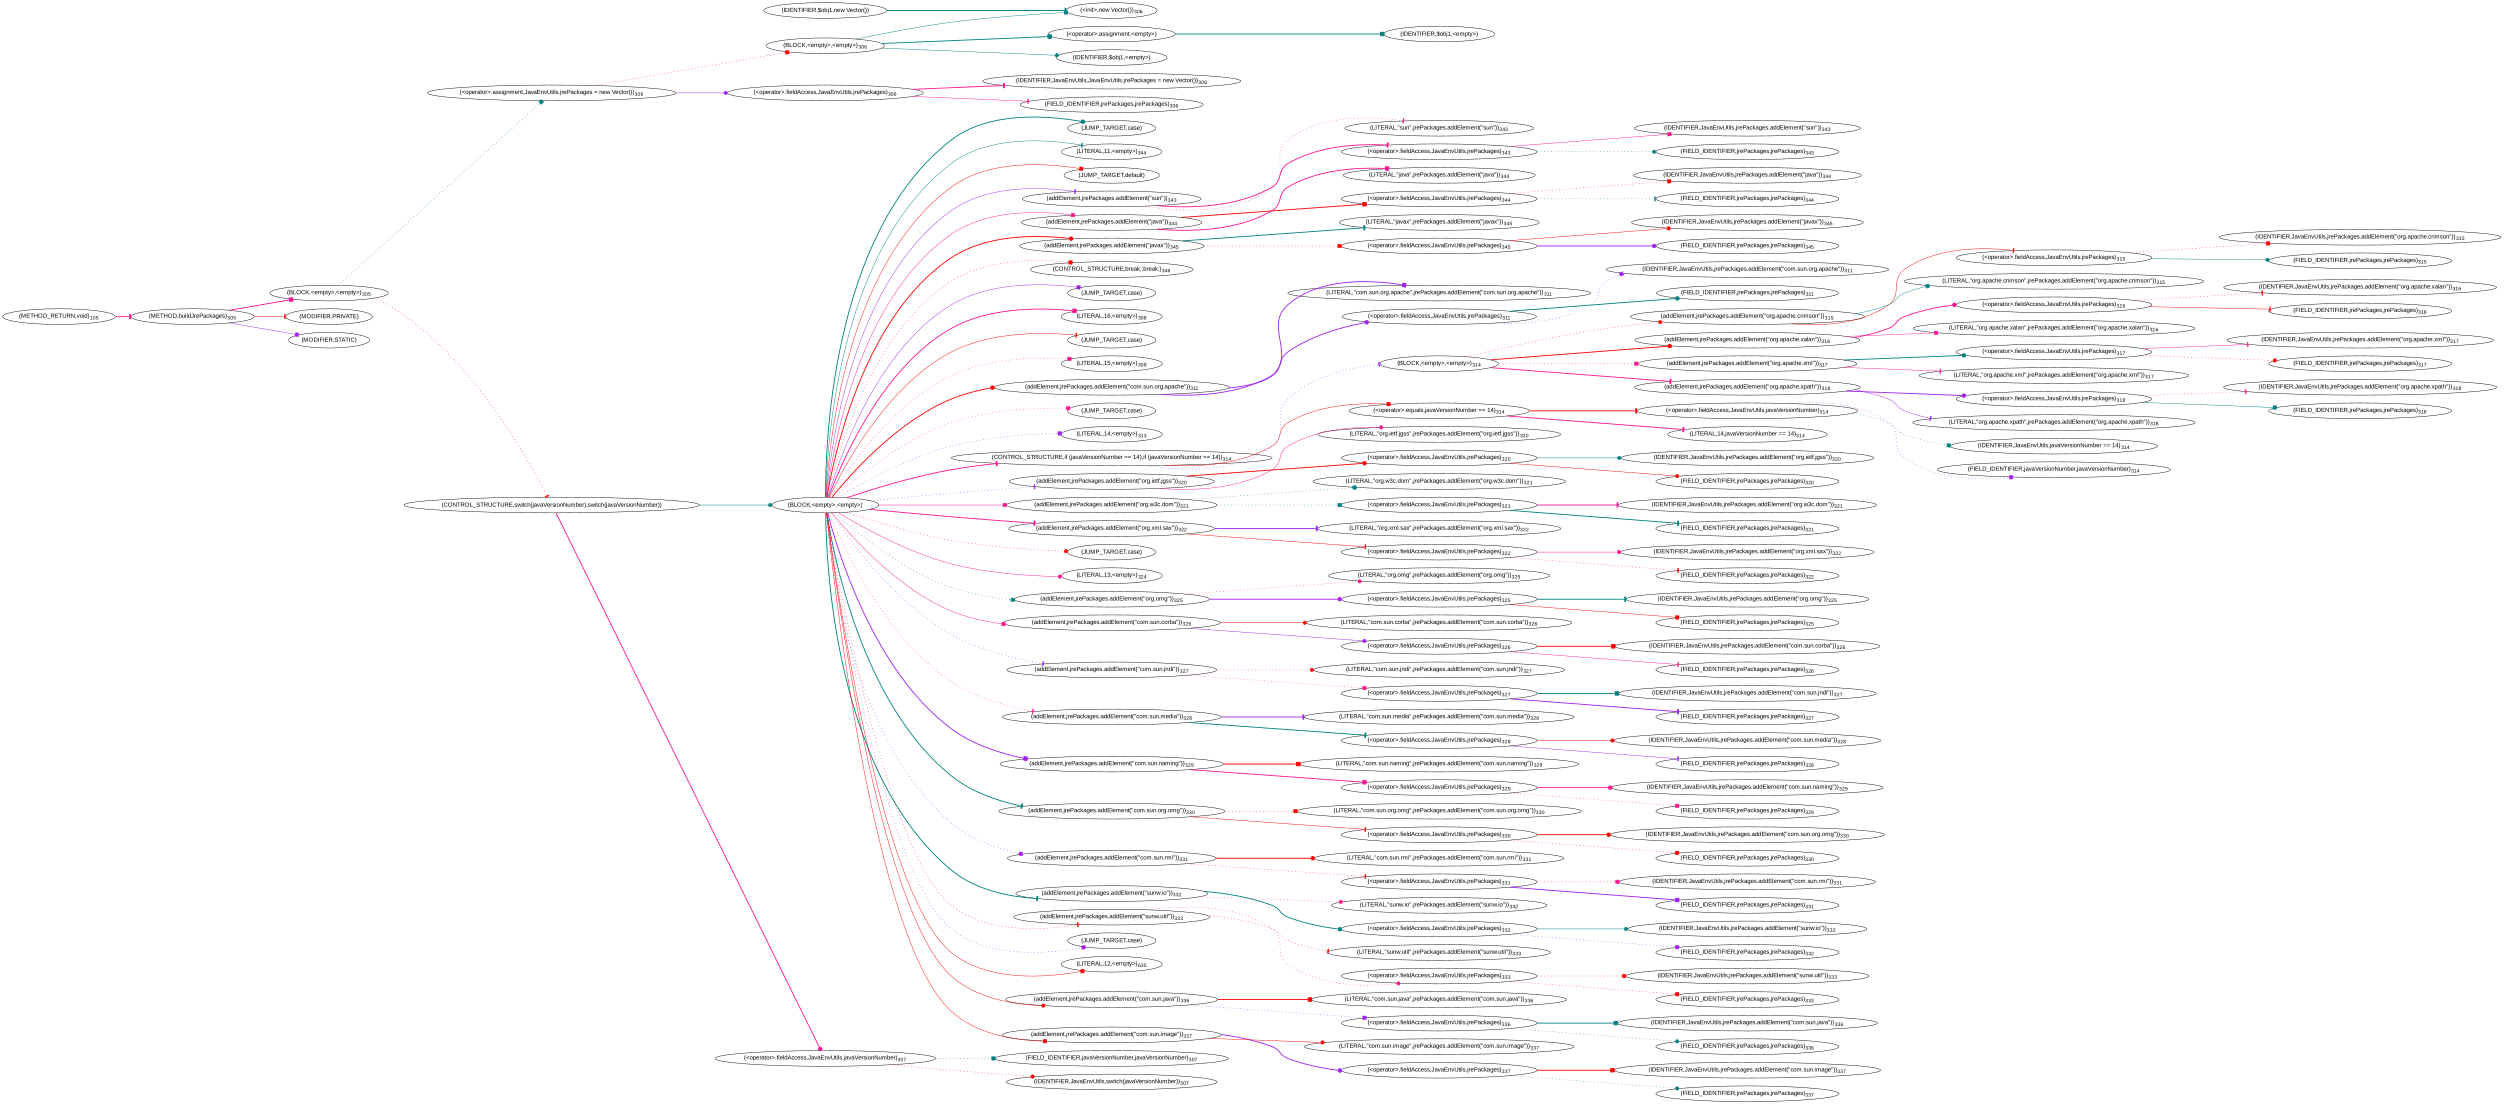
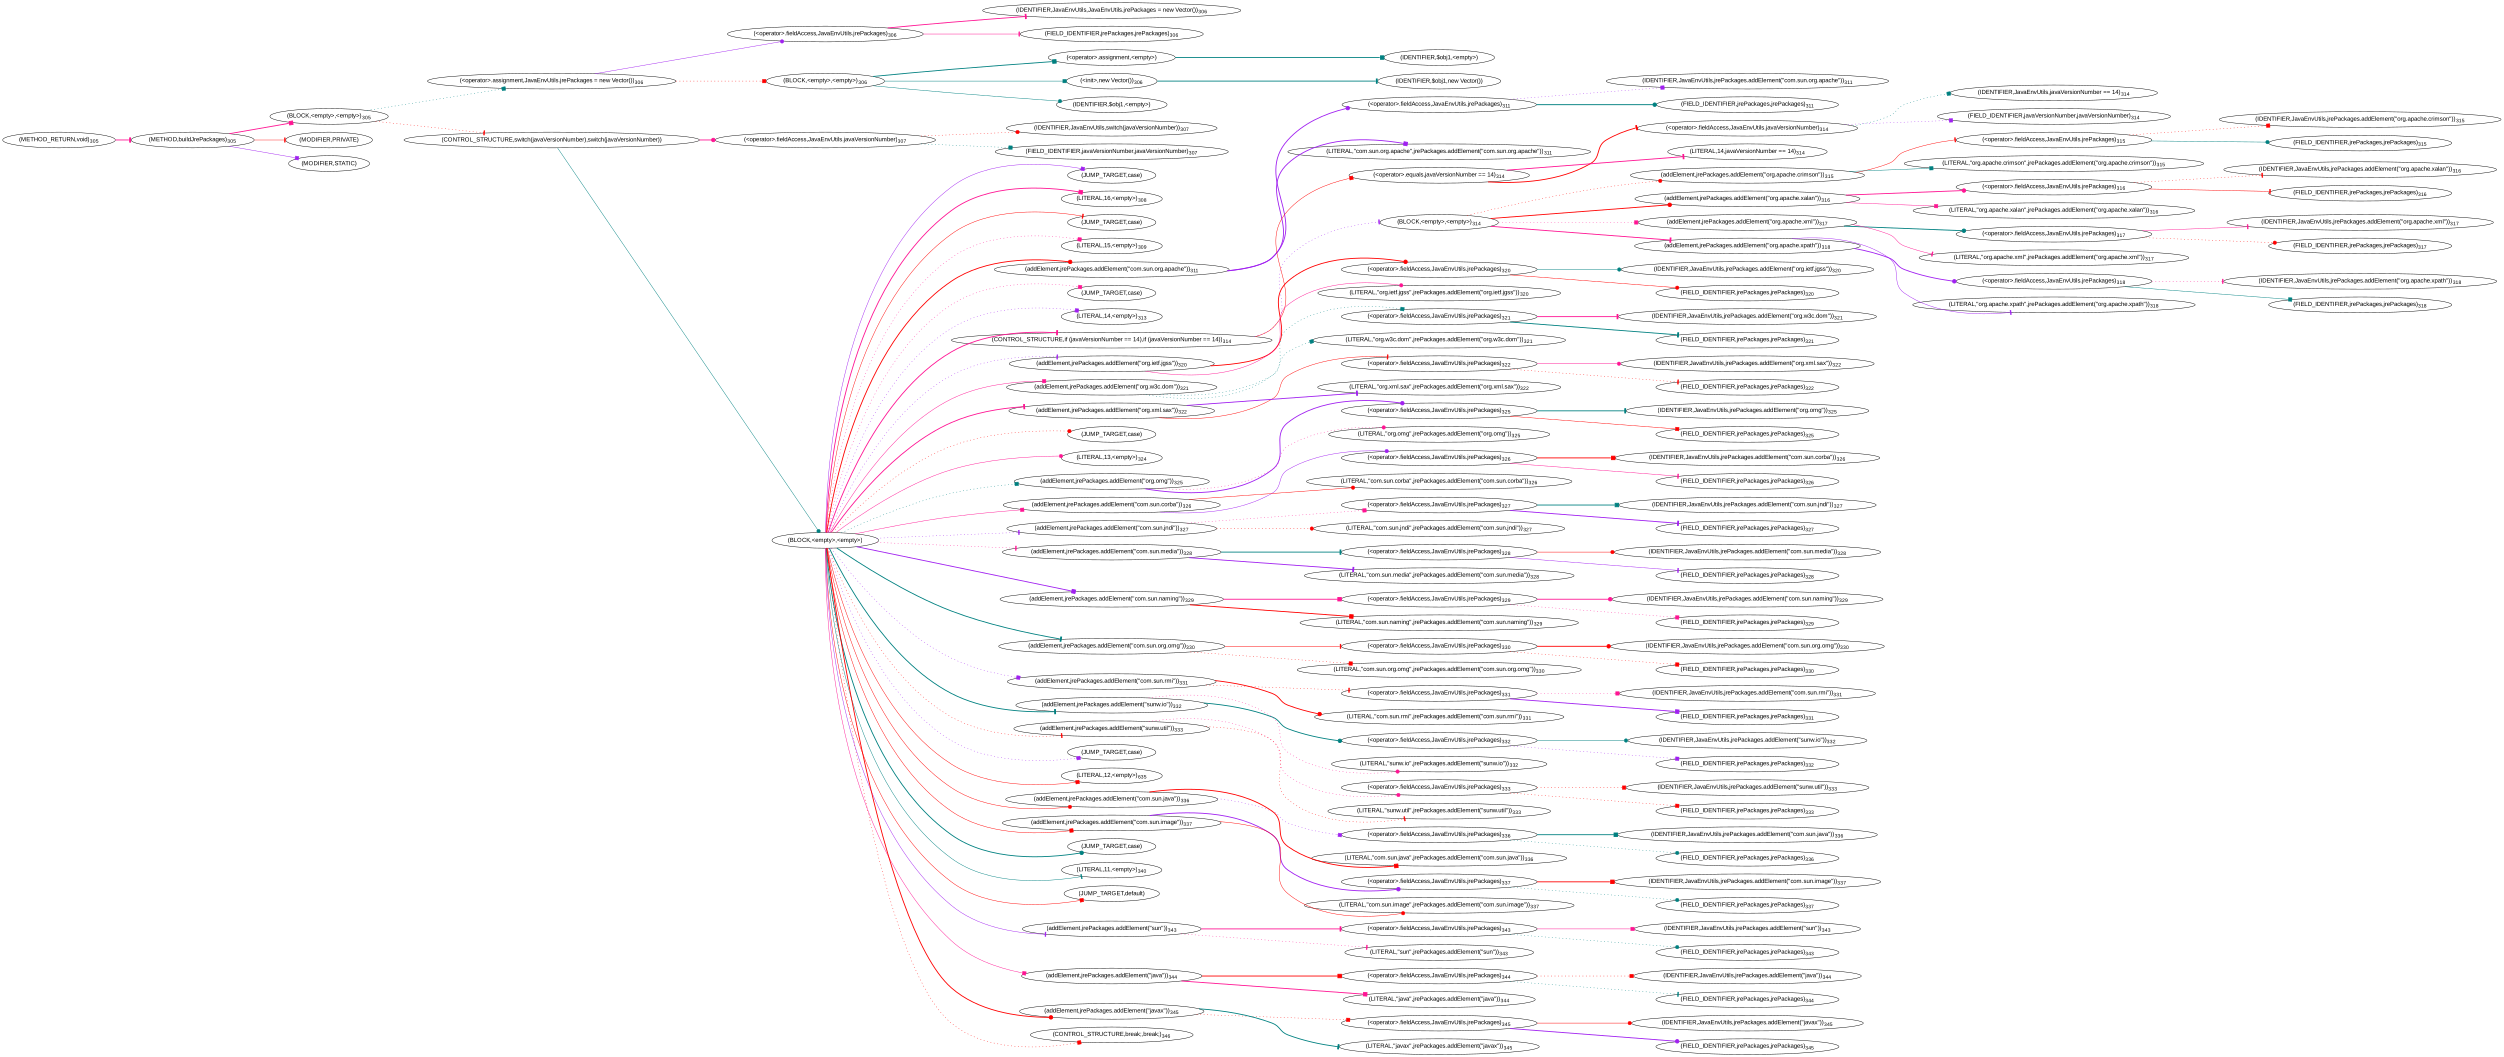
(975, 10) -> (1266, 81)
(1142, 151) -> (1142, 869)
(94, 316) -> (94, 139)
